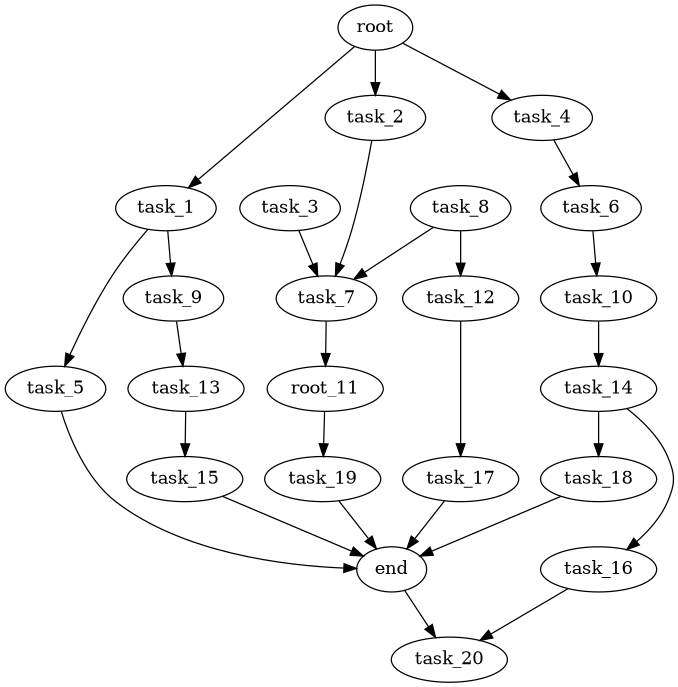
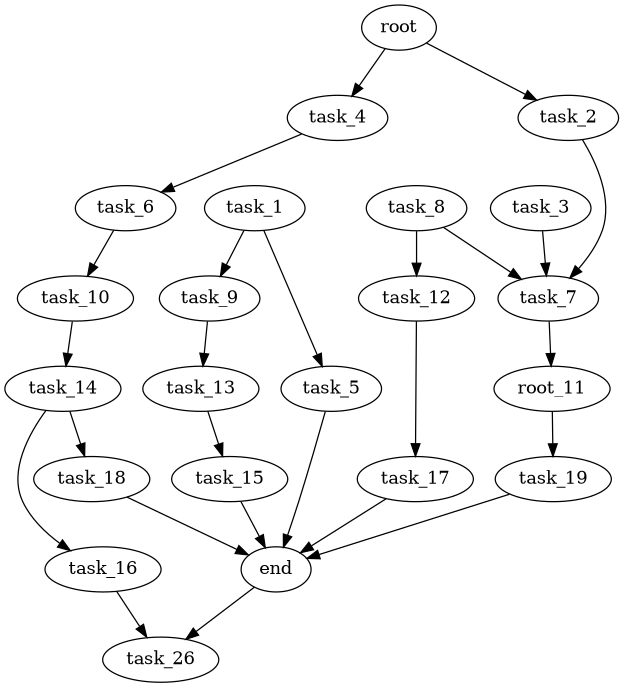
(276, 113) -> none
(449, 660) -> (161, 660)
